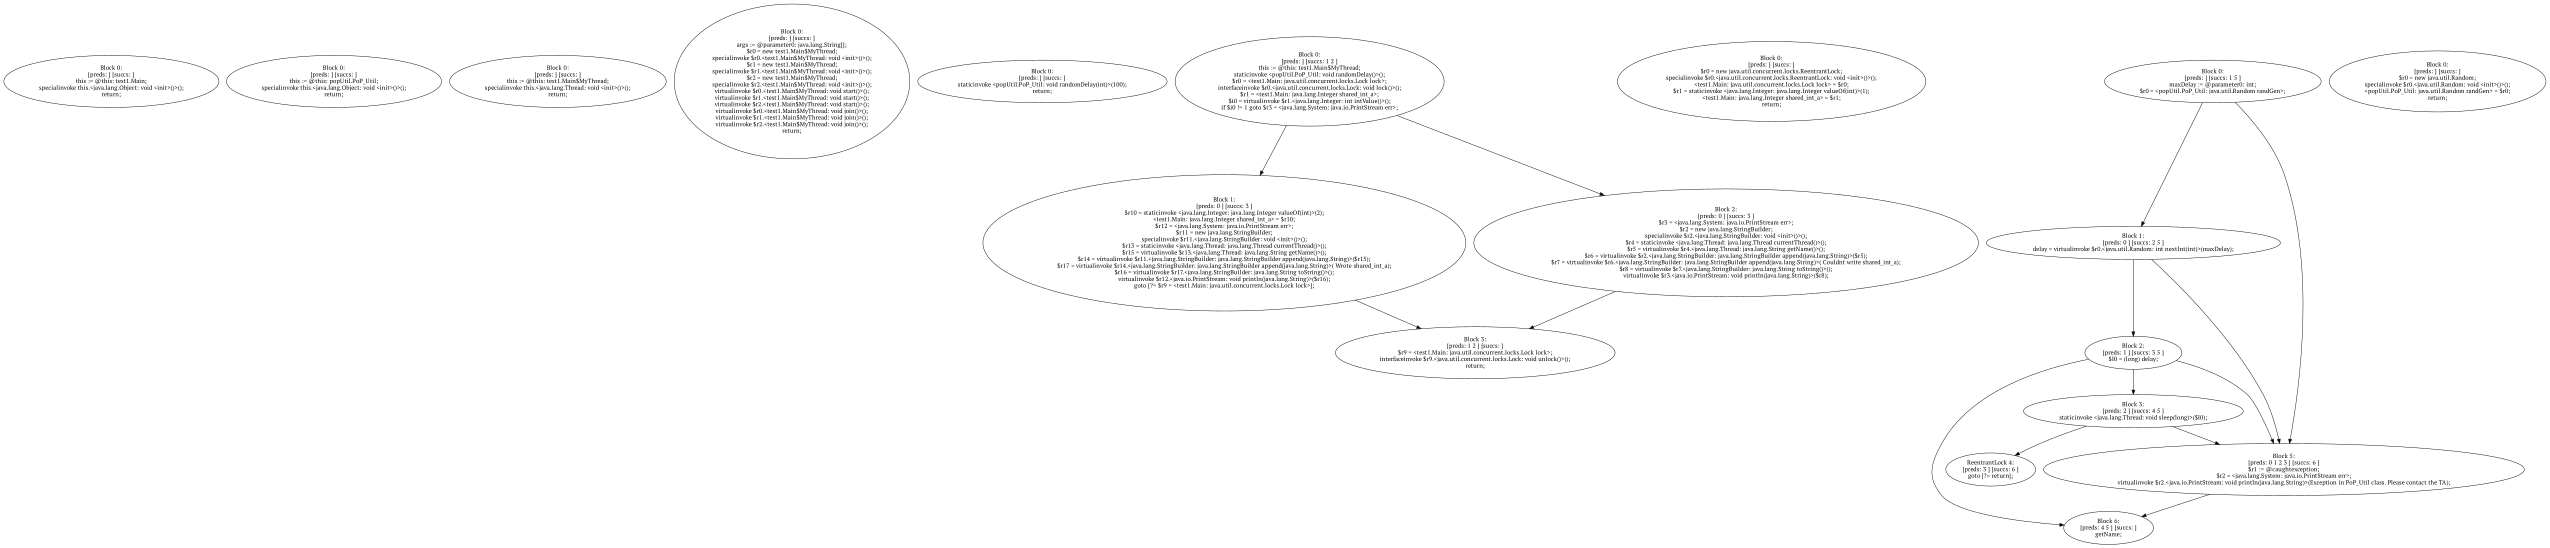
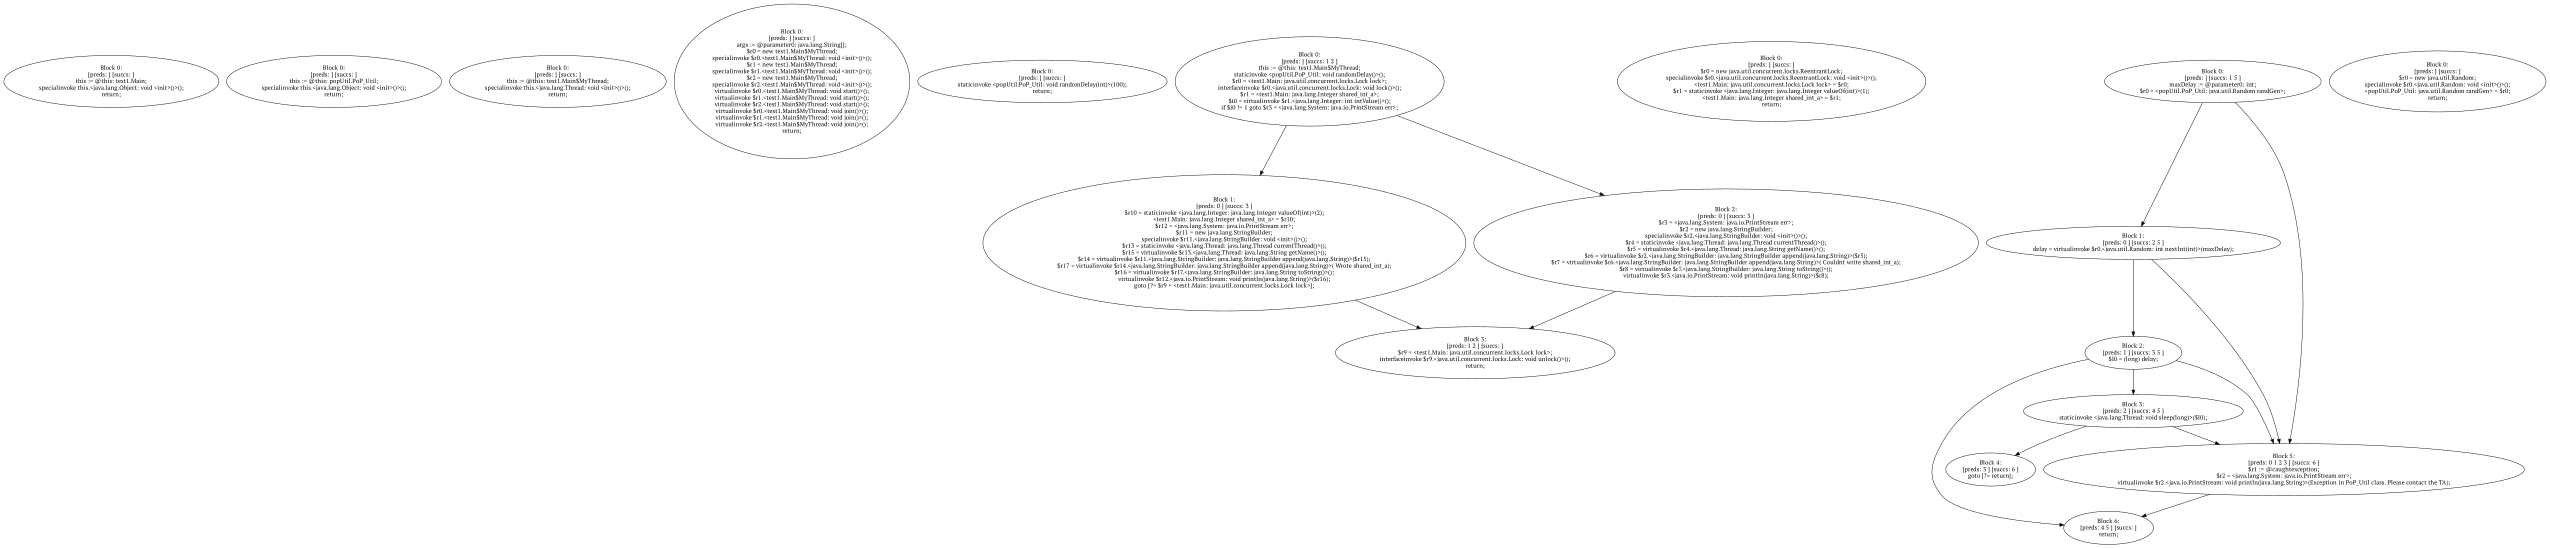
(1991, 470) -> (1991, 470)
(2109, 528) -> (2109, 528)
